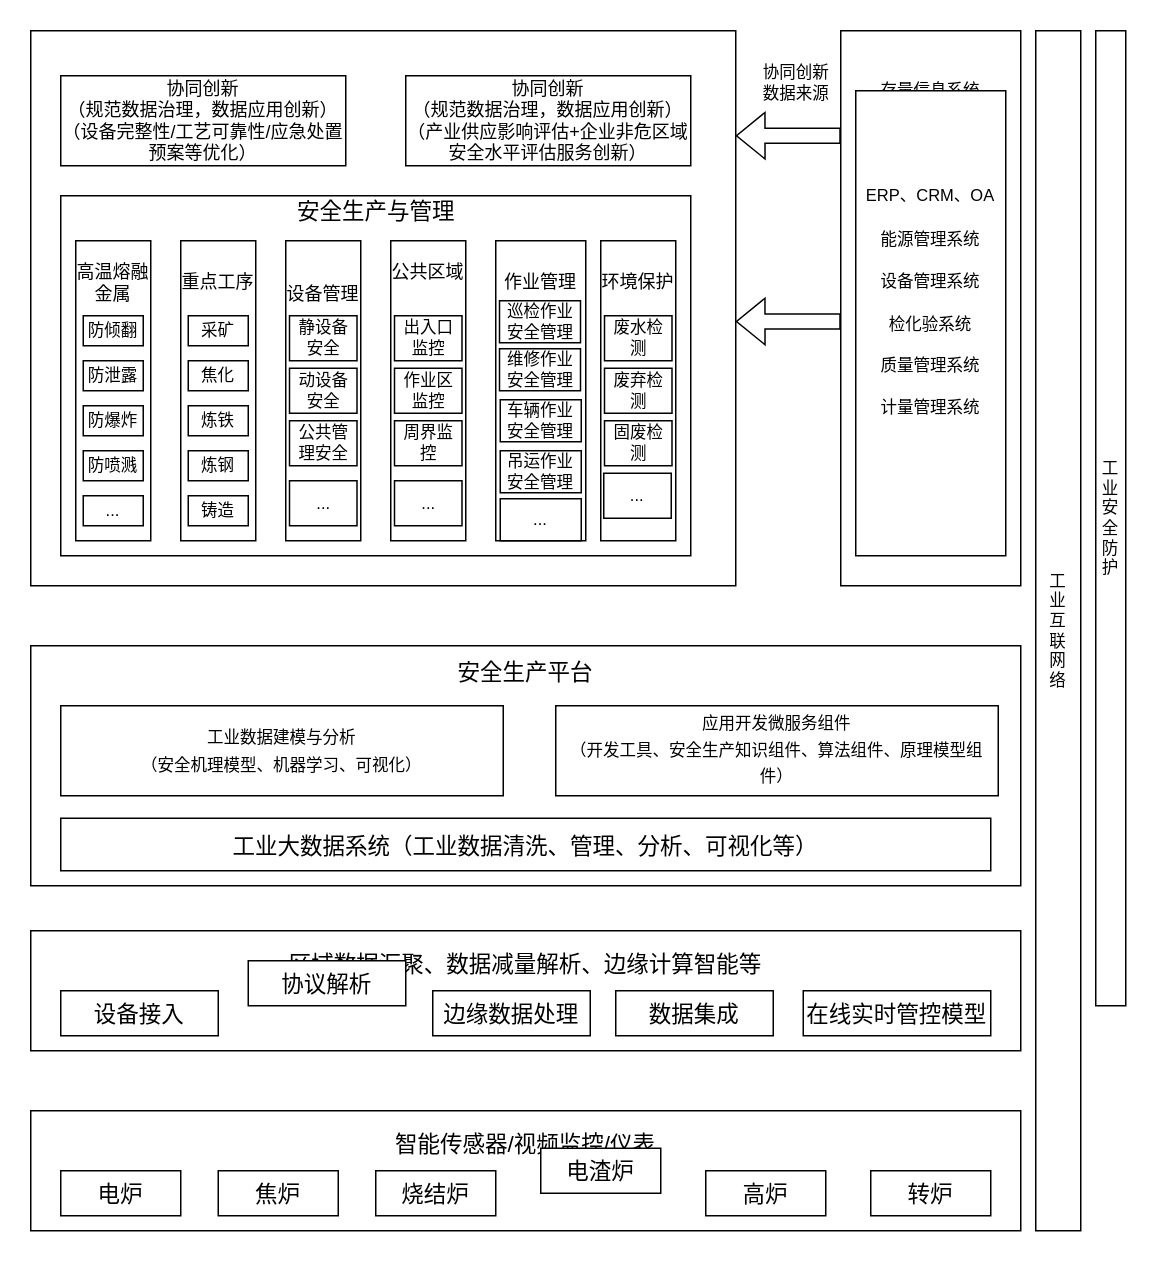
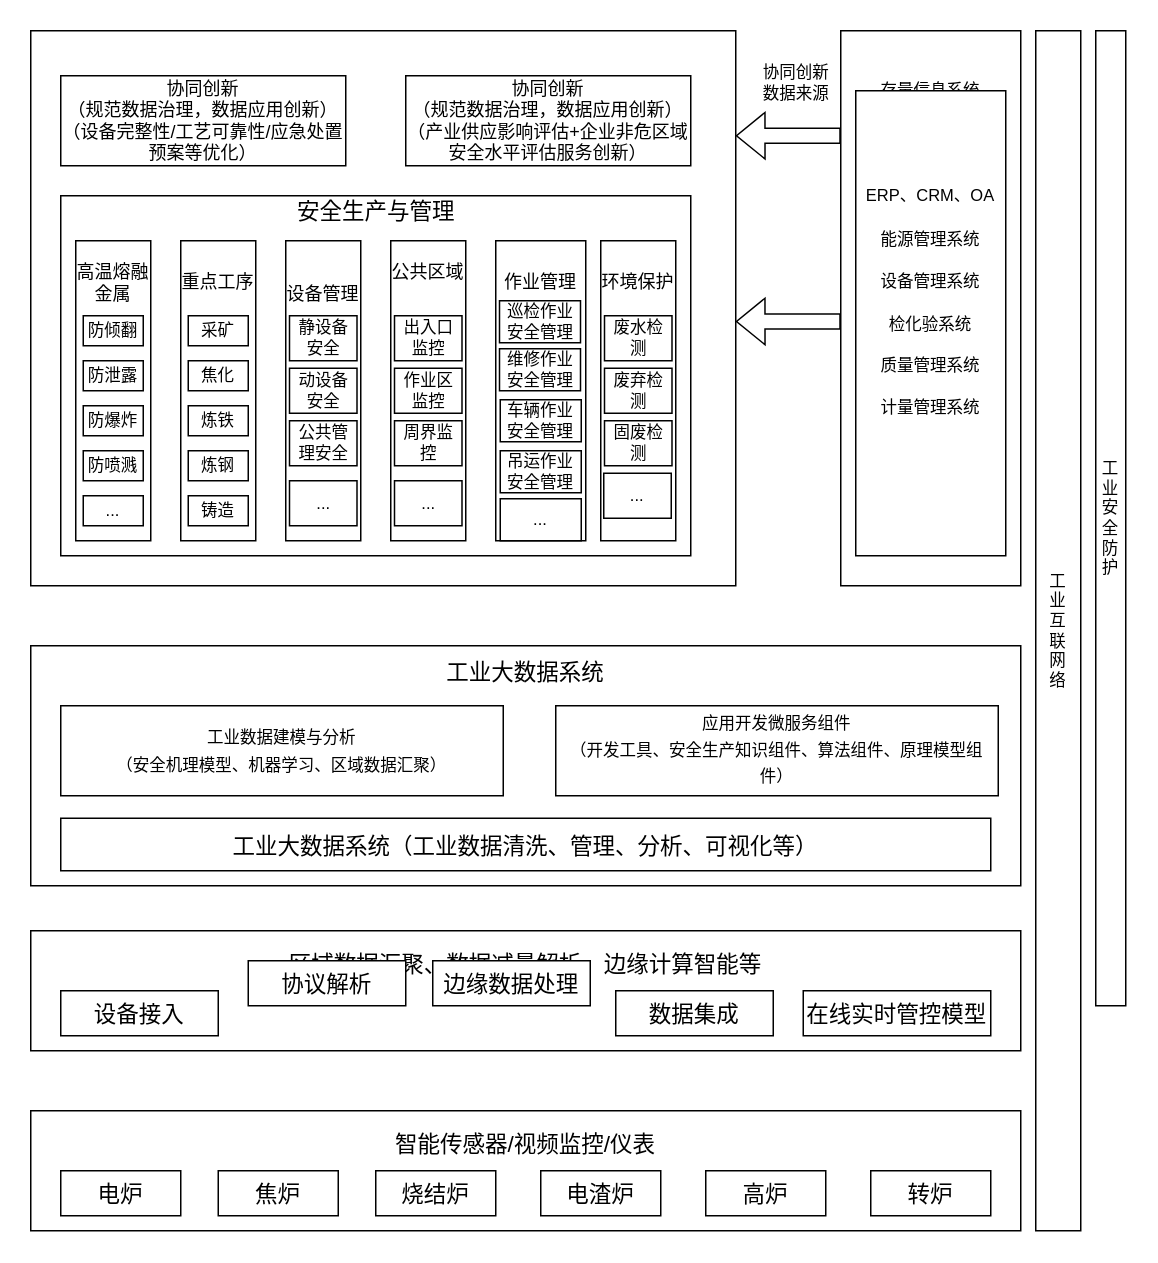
(282, 751) -> (282, 751)
(526, 766) -> (526, 766)
(512, 1013) -> (512, 983)
(601, 1171) -> (601, 1193)
